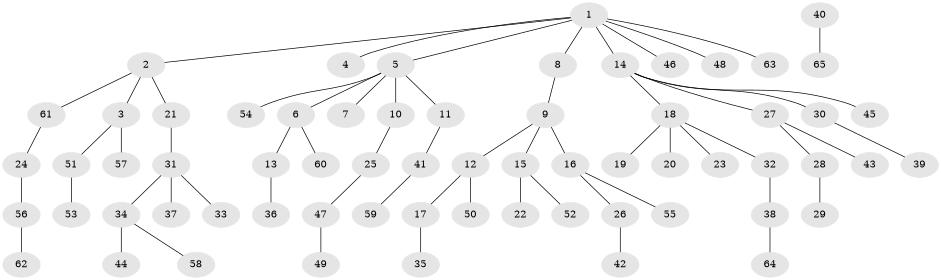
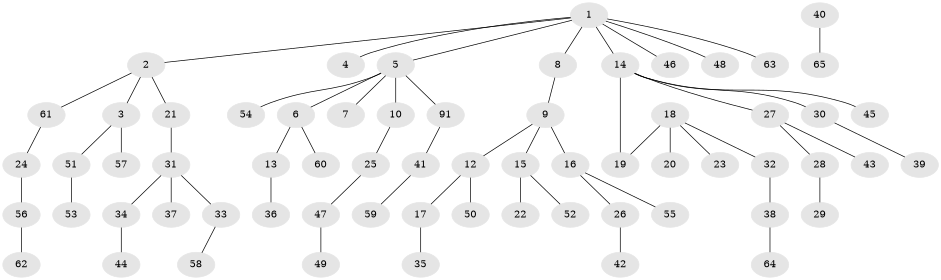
(645, 90) -> (620, 115)
(446, 115) -> (446, 115)
(159, 240) -> (209, 240)
